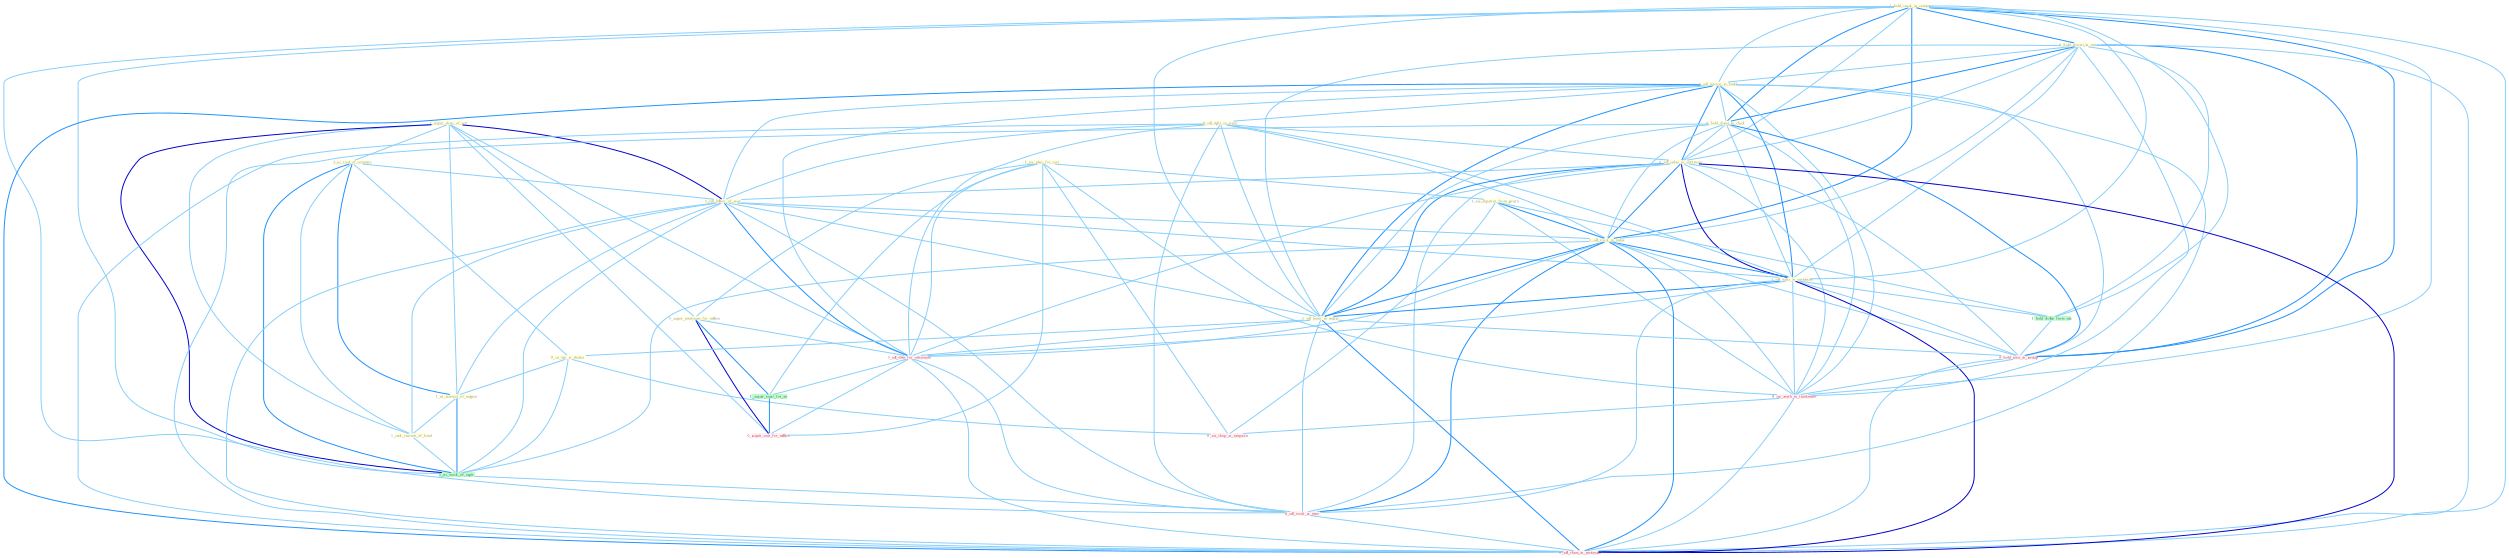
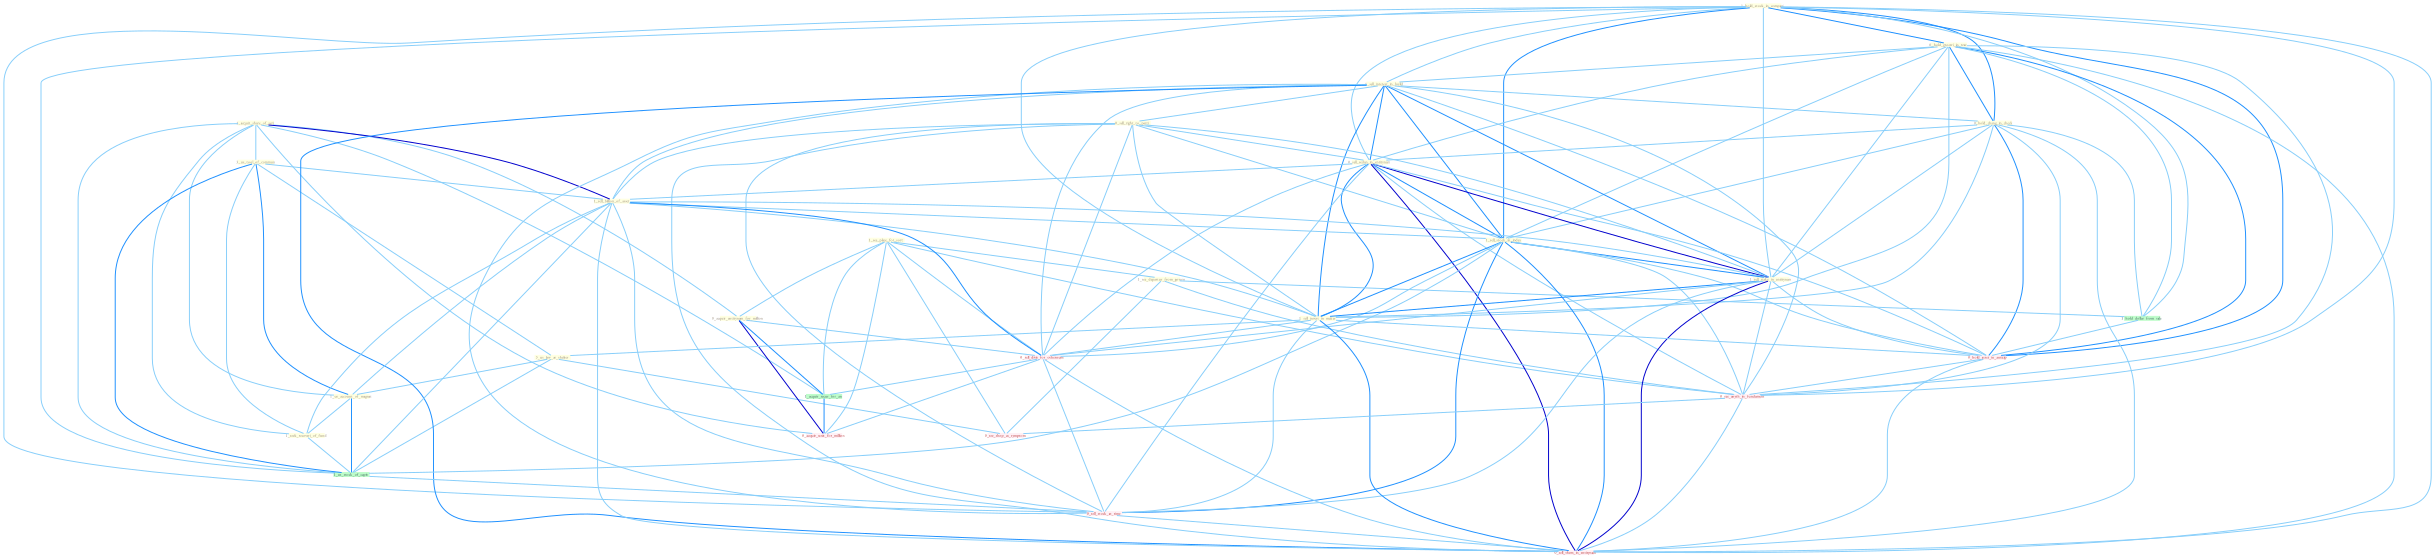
(1551, 221) -> (1447, 166)
(677, 244) -> (539, 229)
(153, 265) -> (78, 341)
(1922, 299) -> (2129, 179)
(1795, 396) -> (1743, 396)
